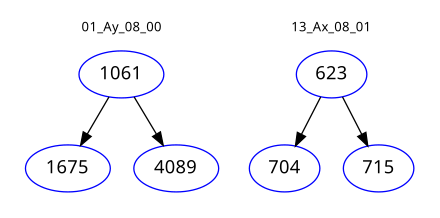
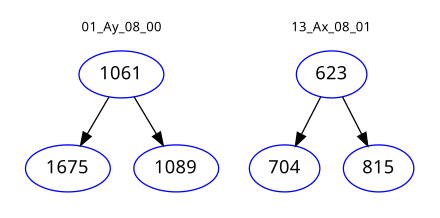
(176, 168) -> (176, 168)
(379, 168) -> (379, 168)
